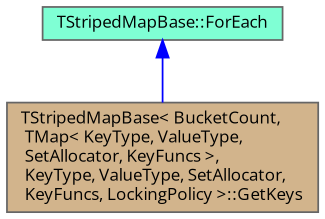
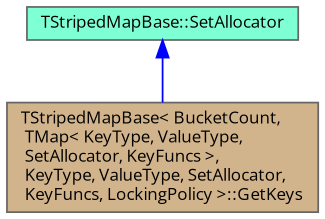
(163, 23) -> (163, 23)
